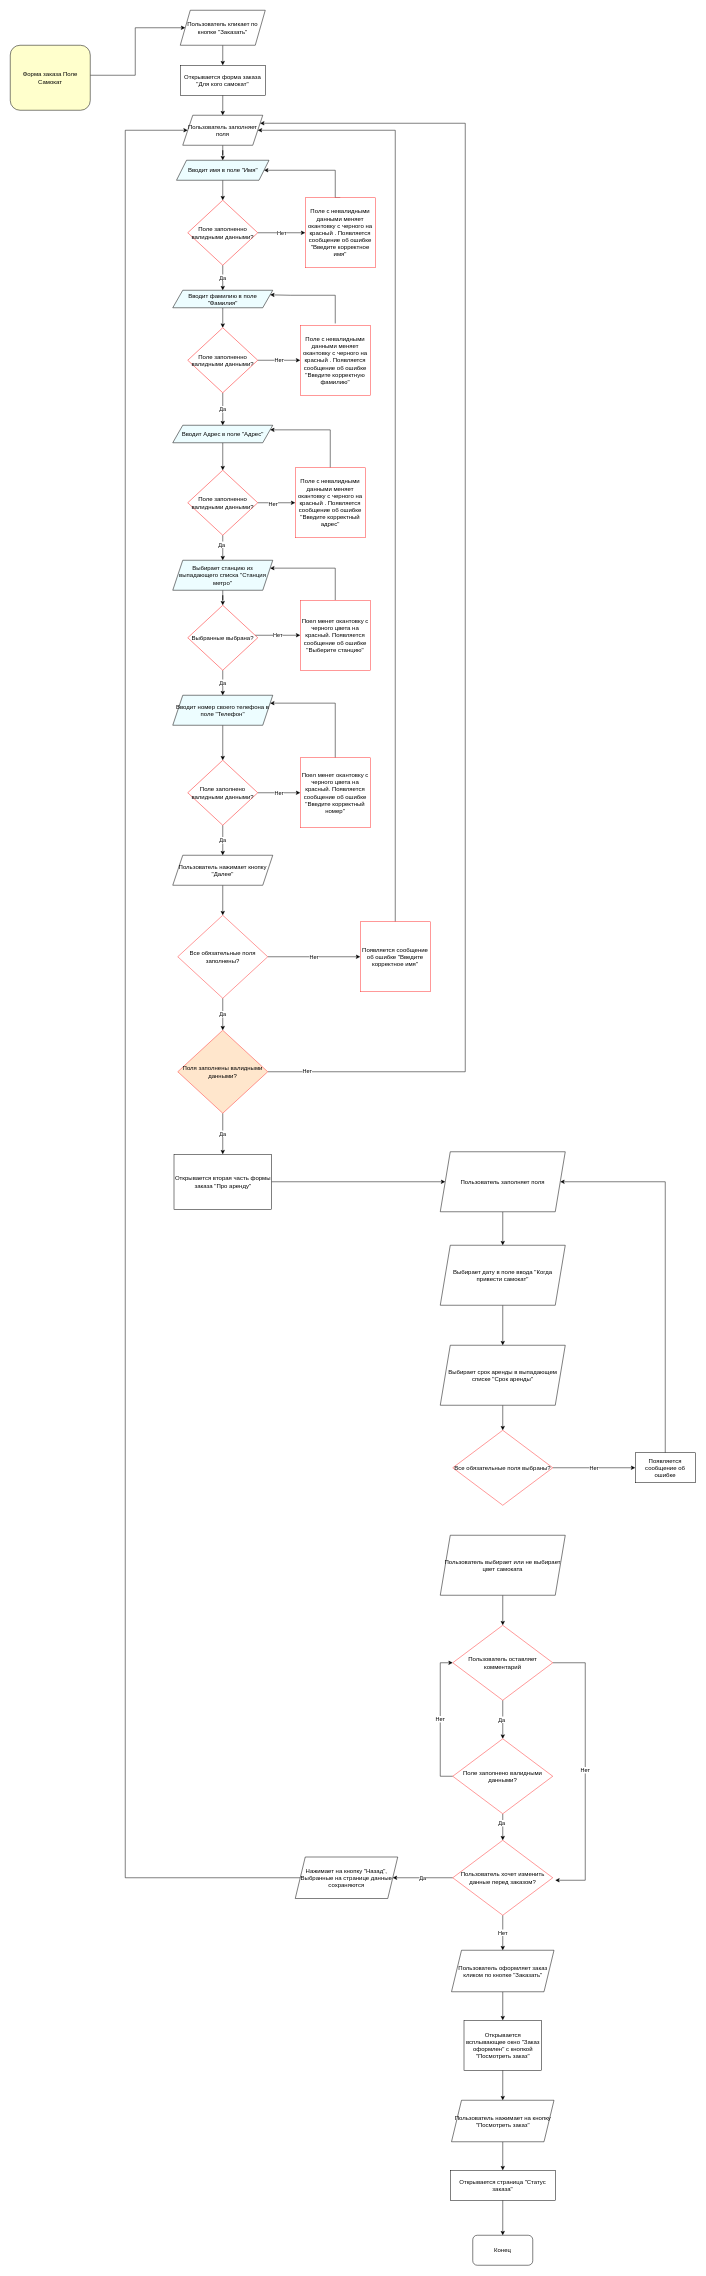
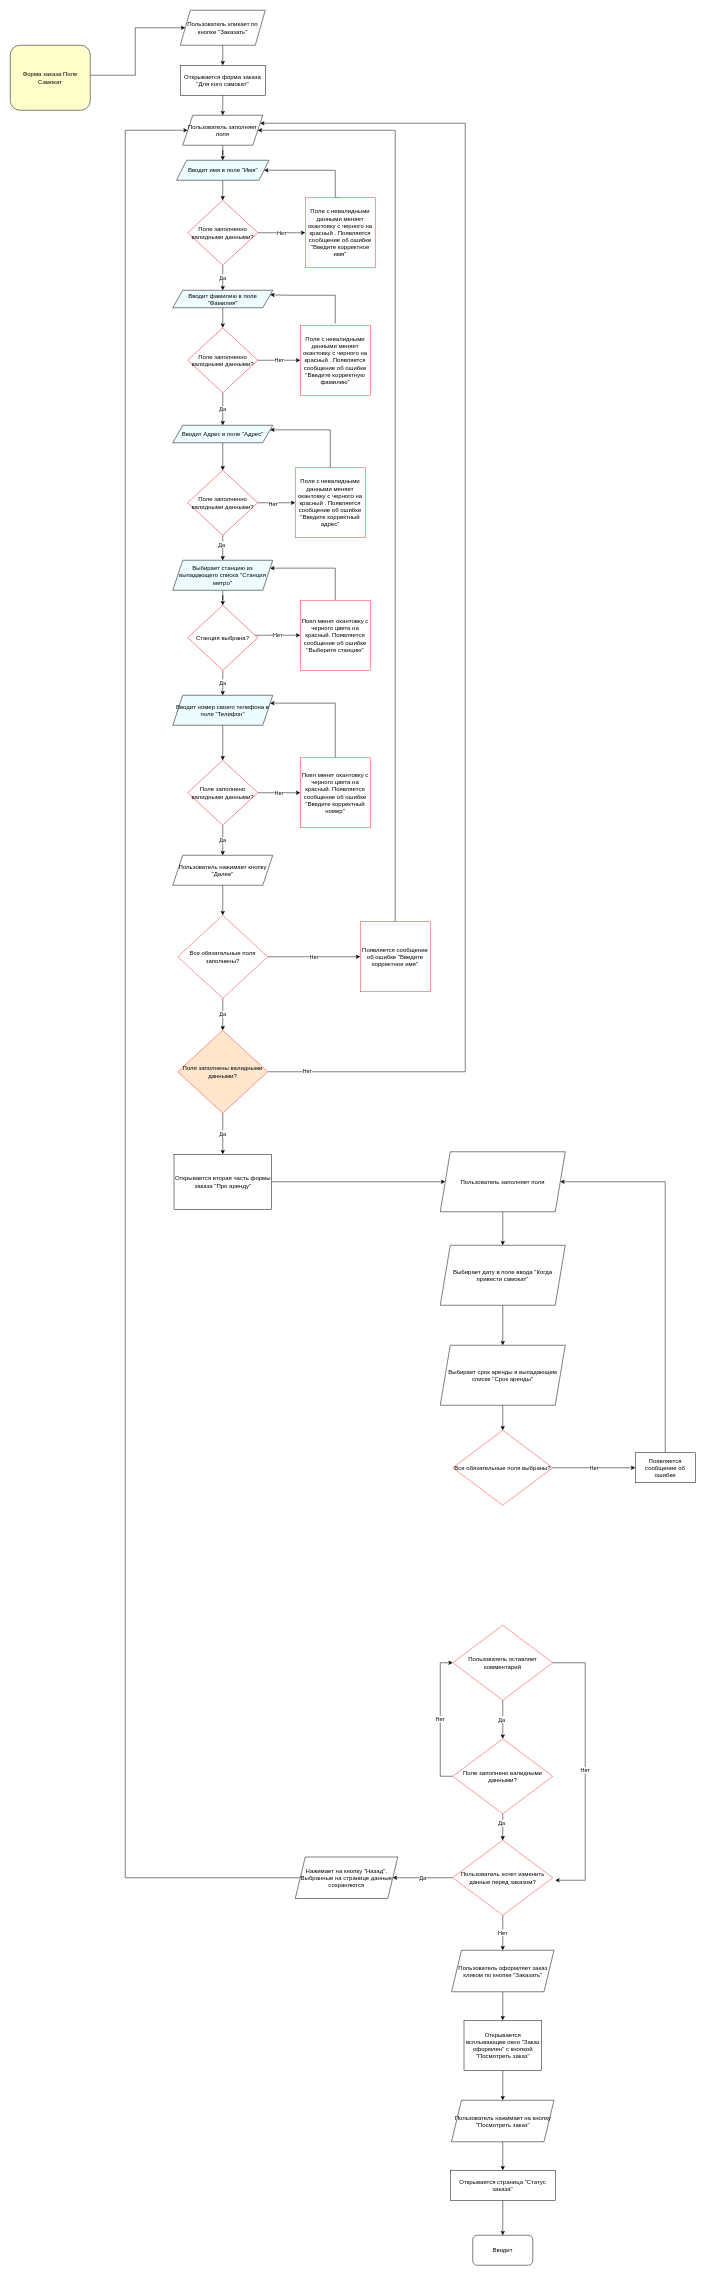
(223, 638) -> (223, 638)
(503, 1565) -> none
(503, 1620) -> none
(503, 2250) -> (503, 2250)
